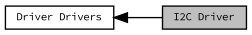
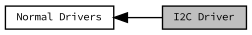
(60, 18) -> (60, 18)
